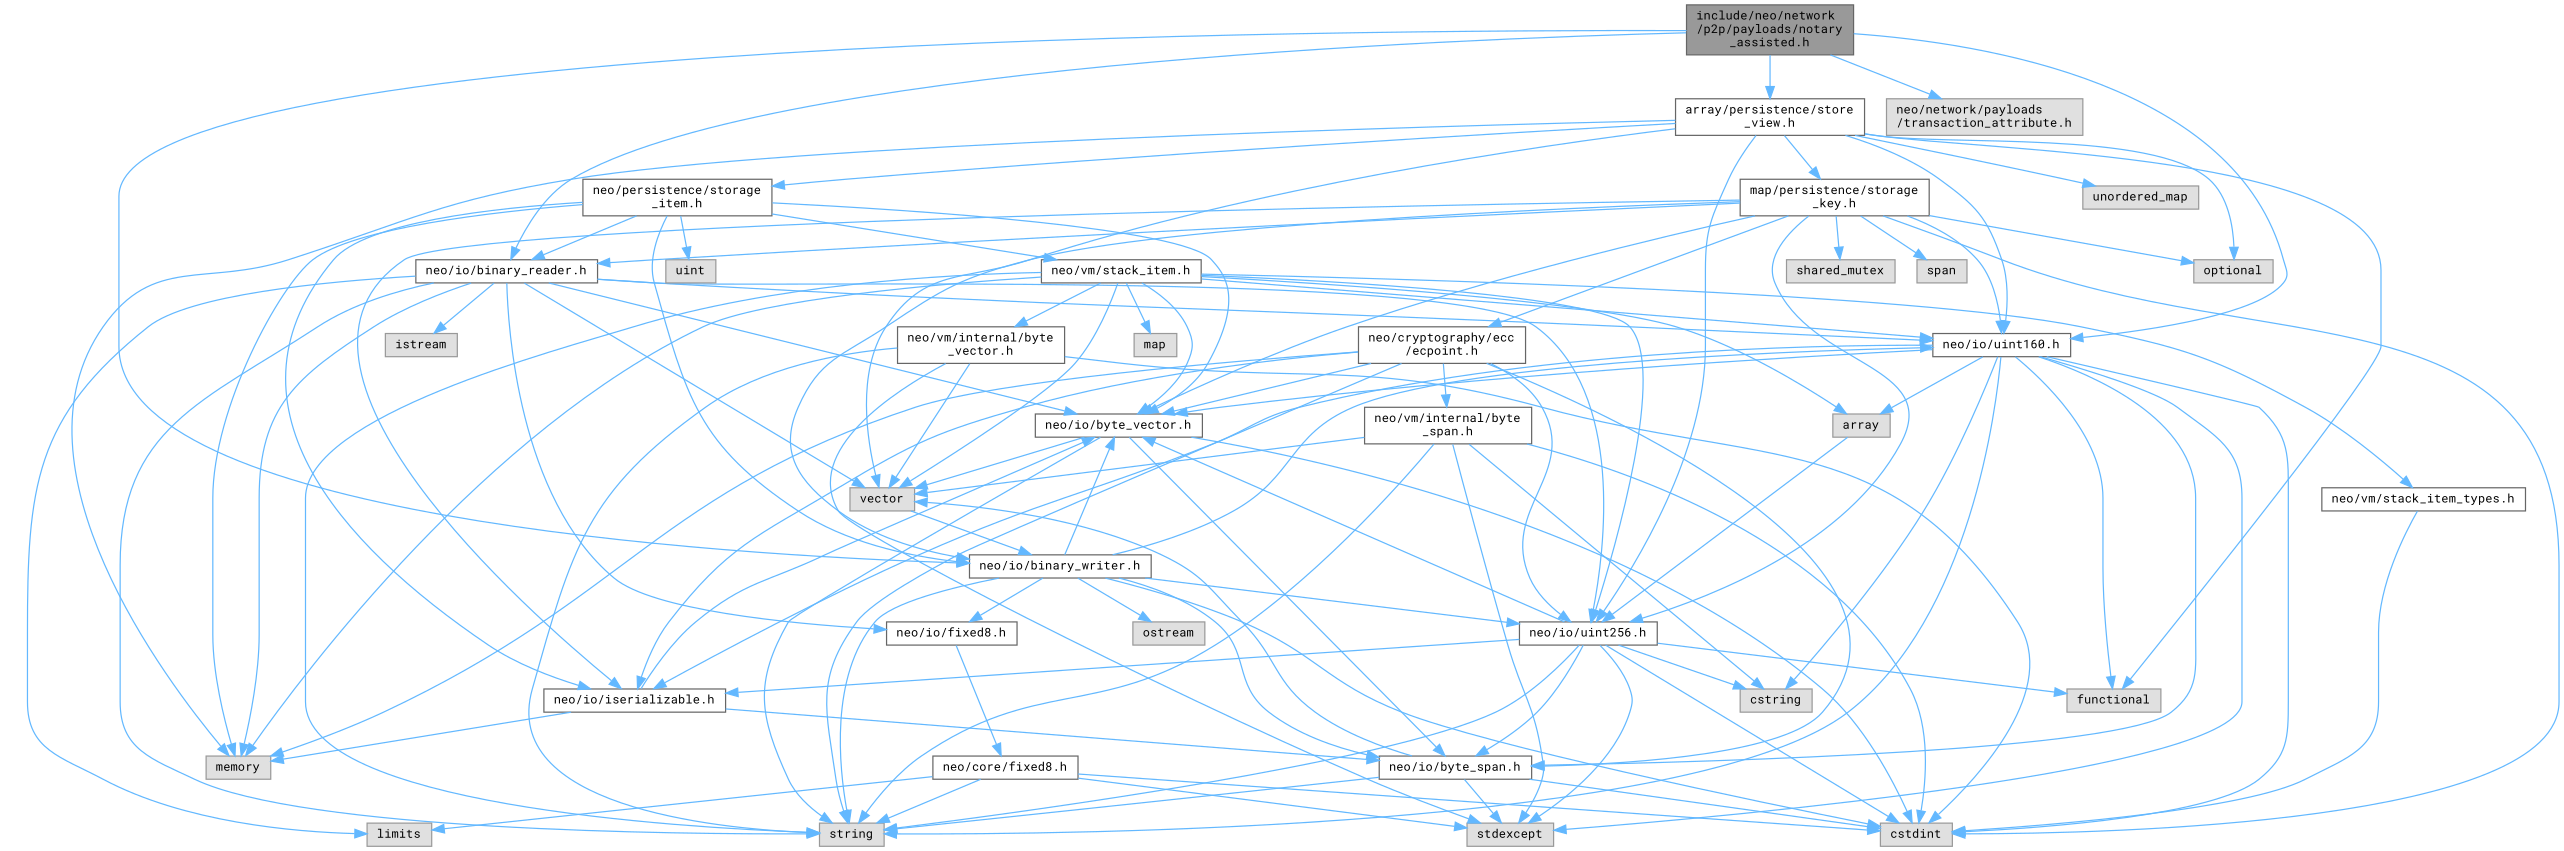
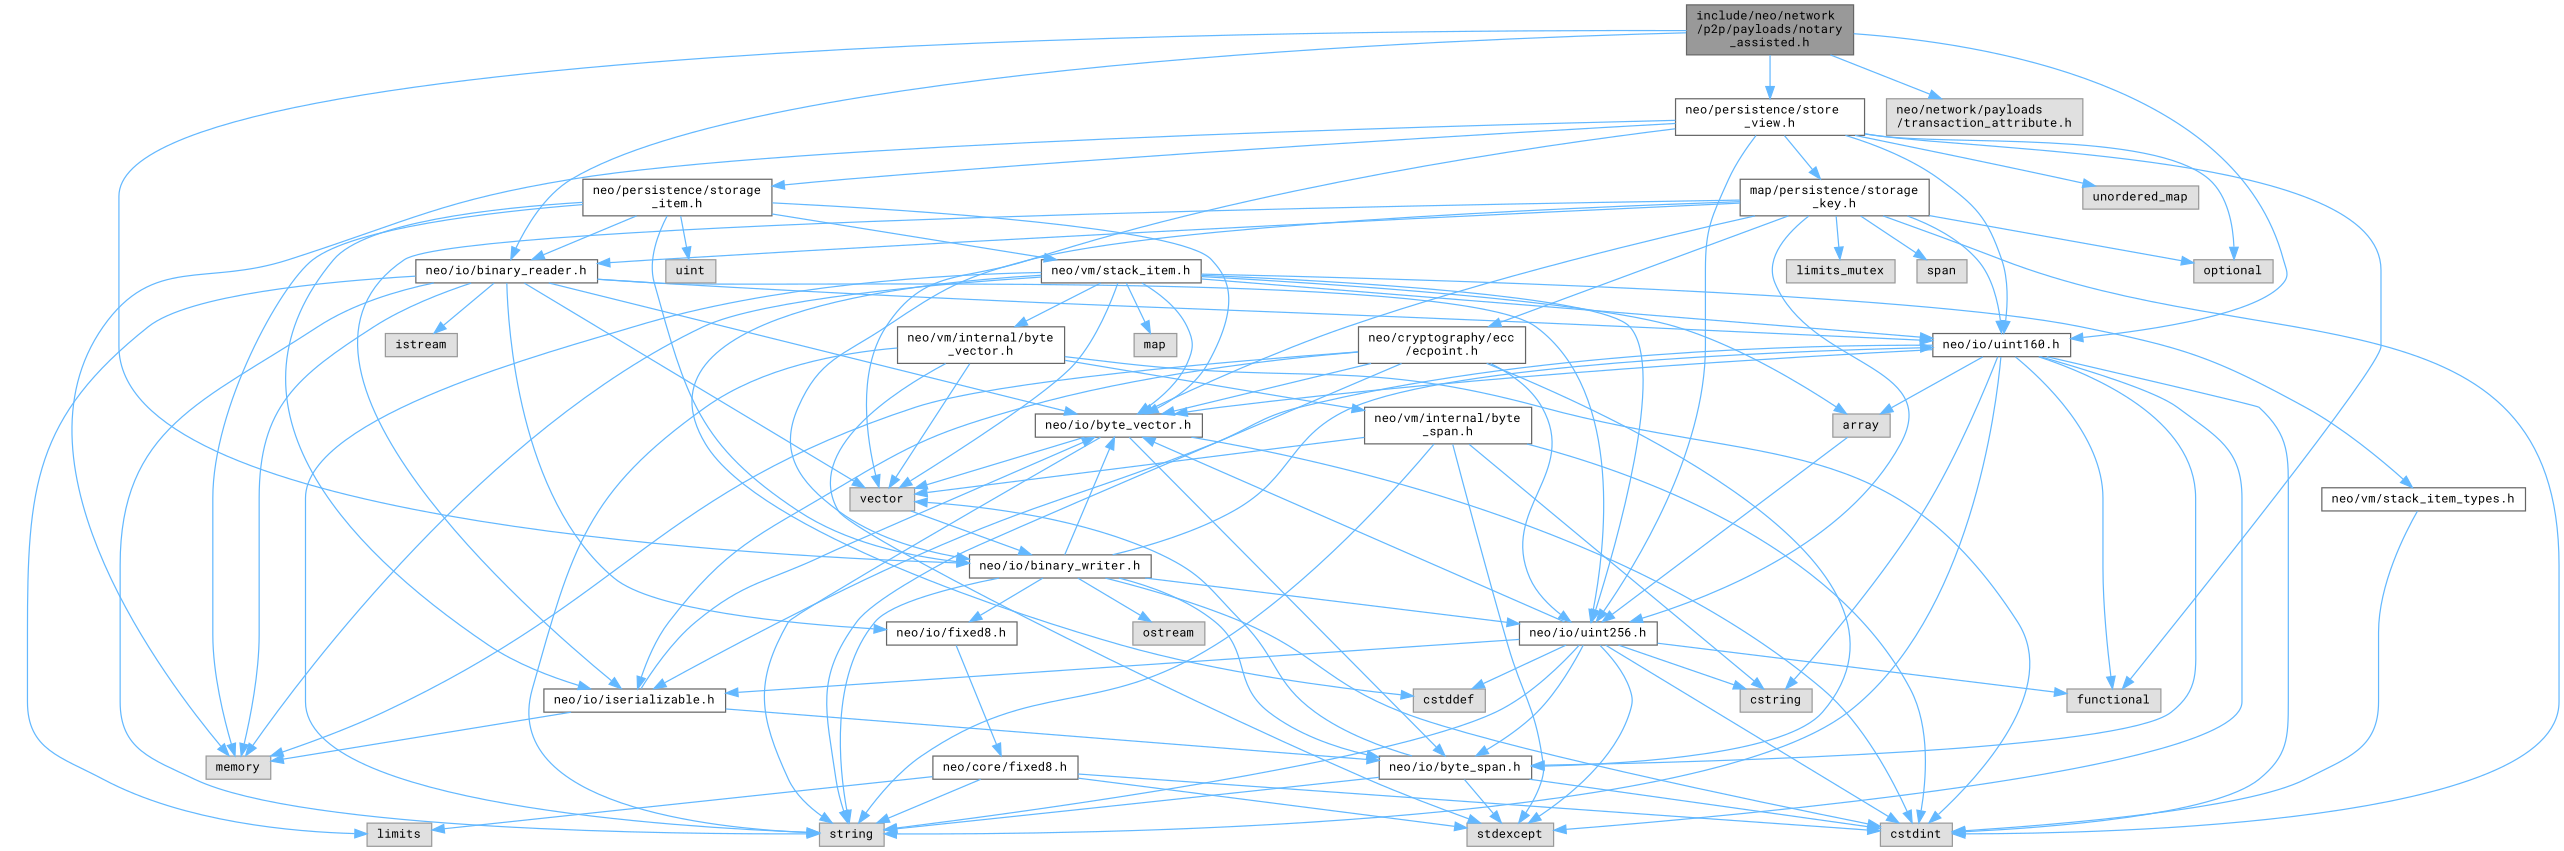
(1770, 117) -> (1770, 117)
(1841, 271) -> (1841, 271)
(1444, 371) -> (1223, 387)
none -> (1449, 701)
